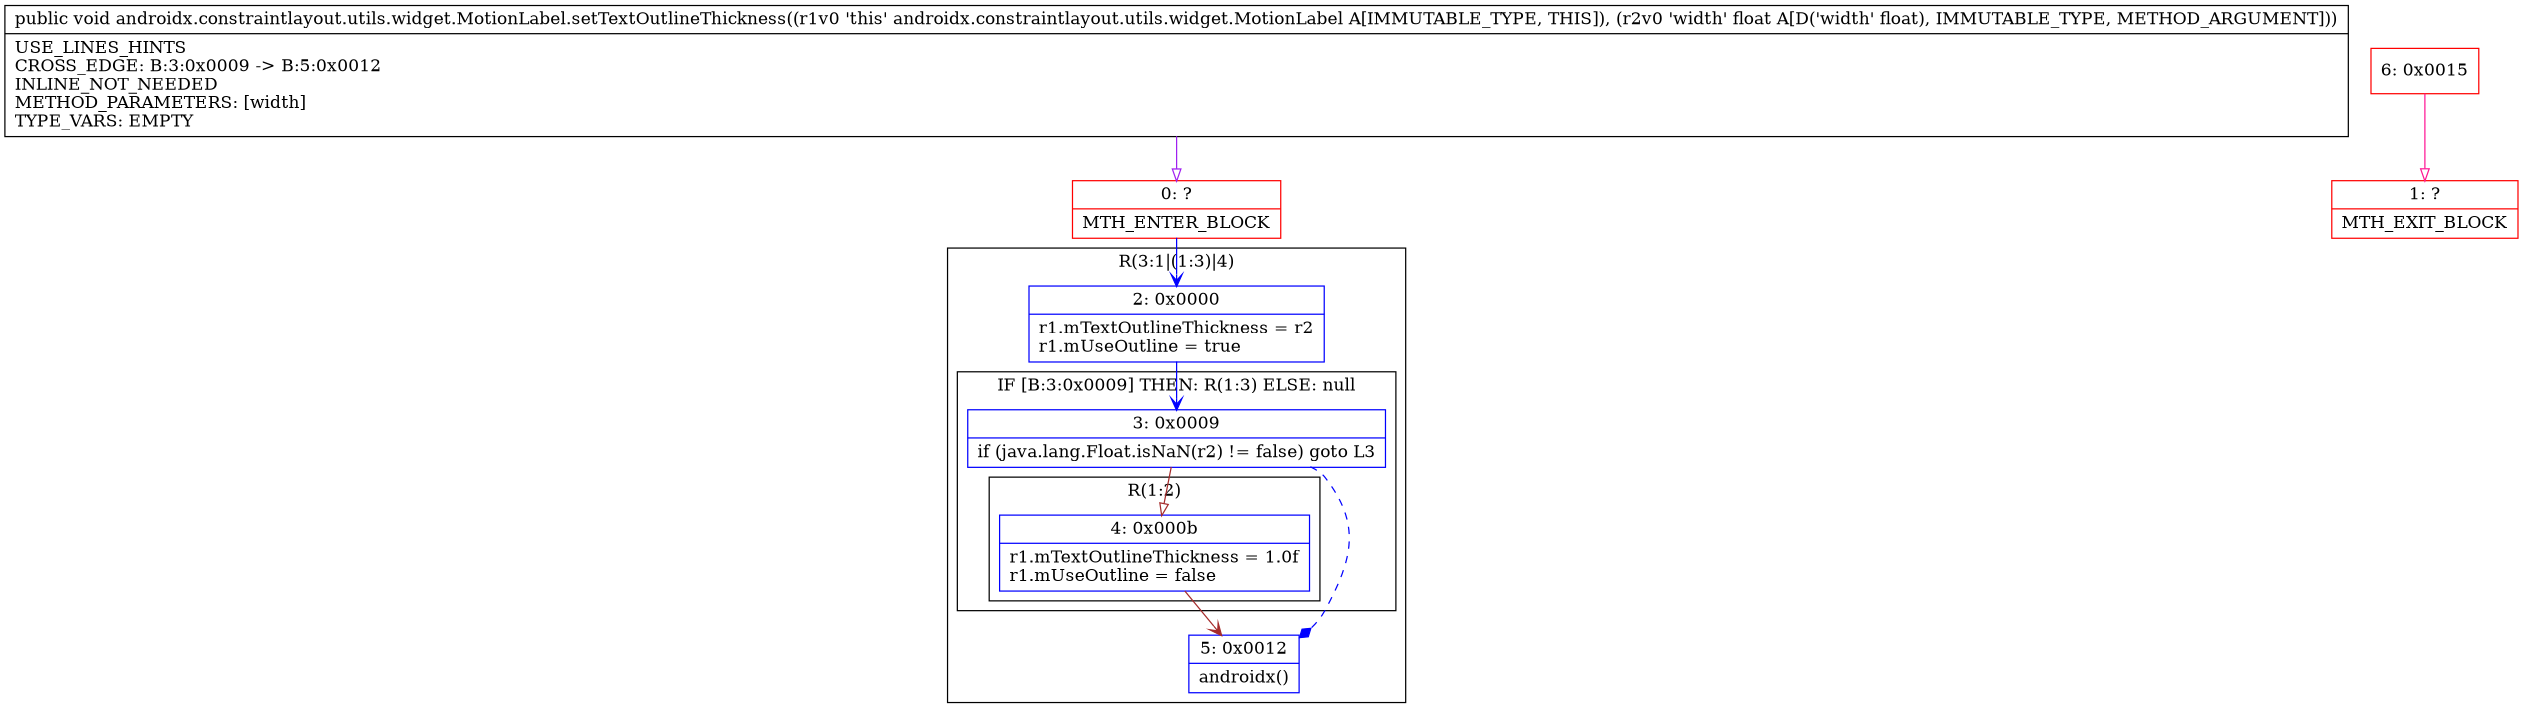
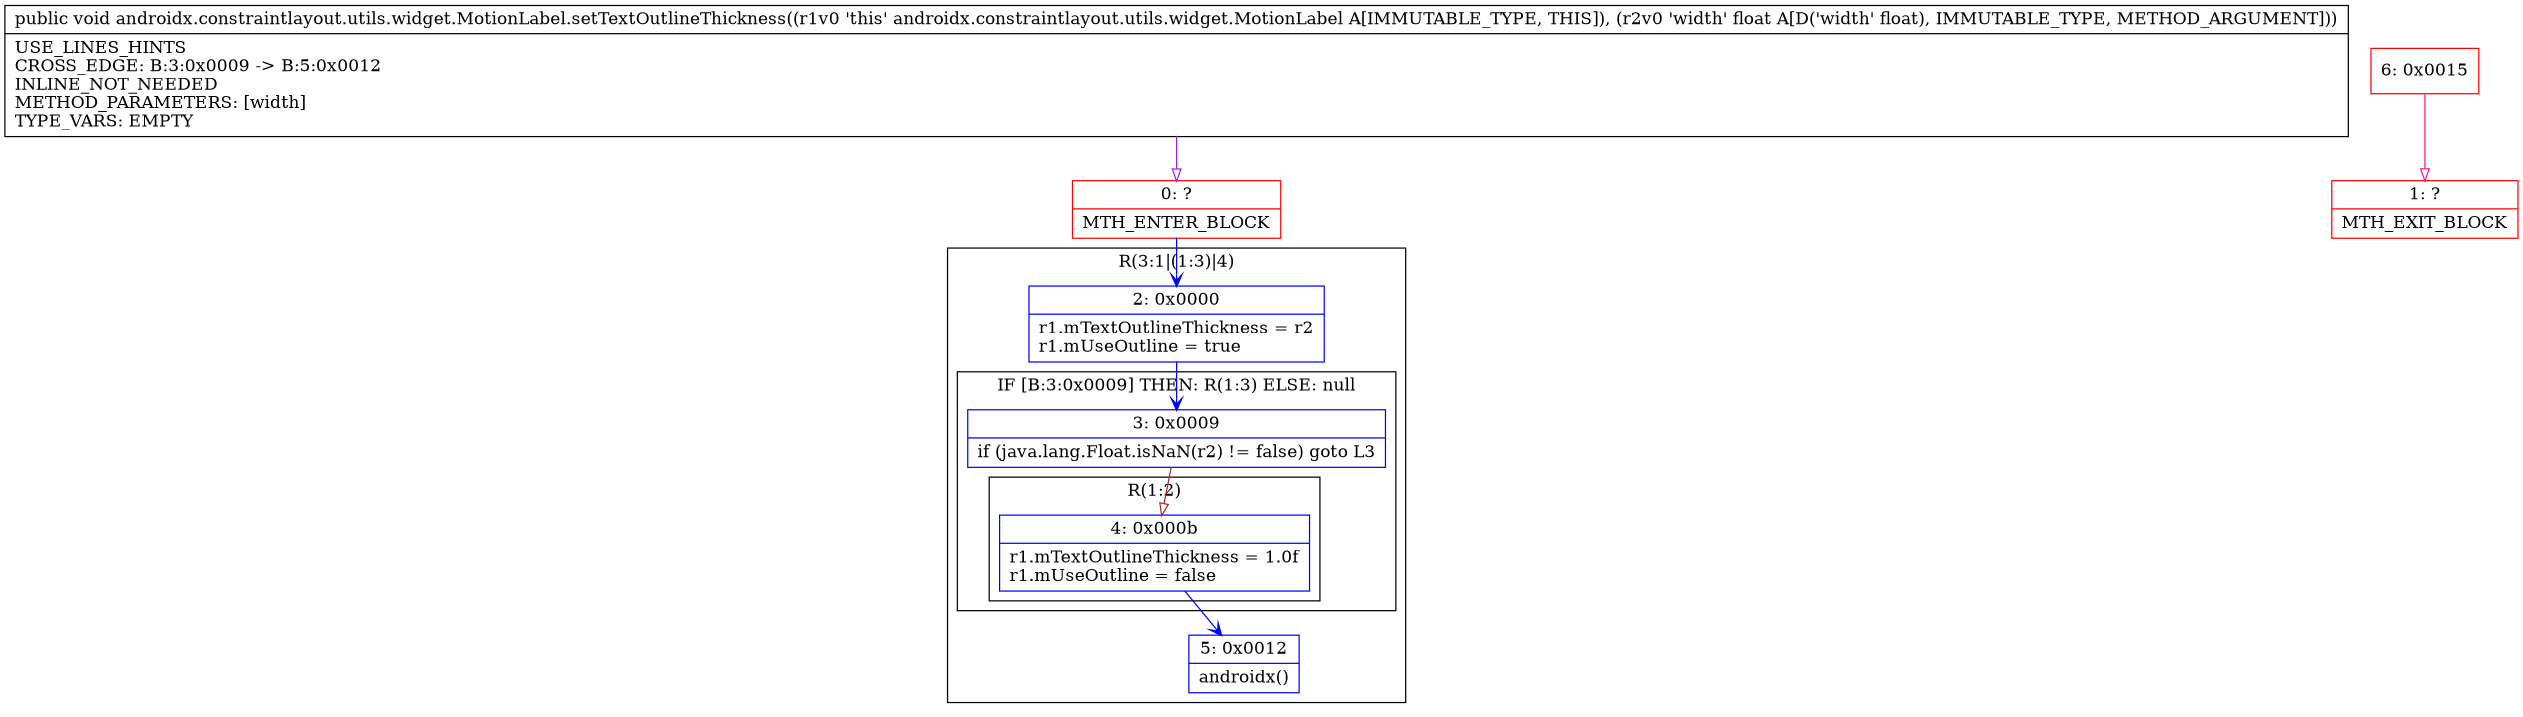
(1349, 545) -> none
(1199, 609) -> (1199, 609)
